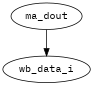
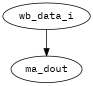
(47, 39) -> (47, 39)
